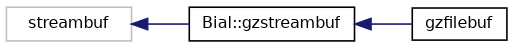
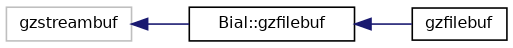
(69, 24) -> (69, 24)
(272, 24) -> (272, 24)
